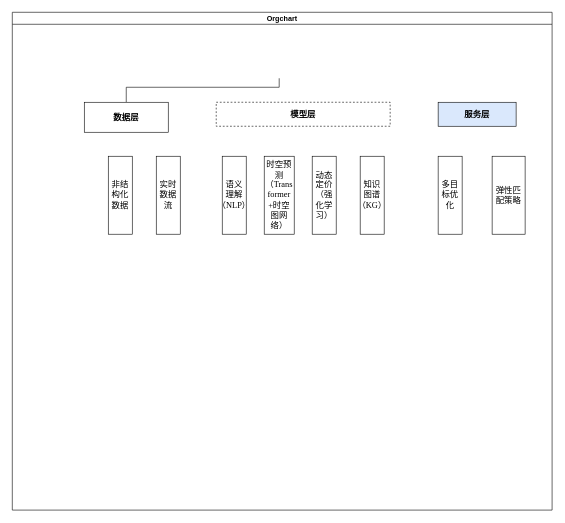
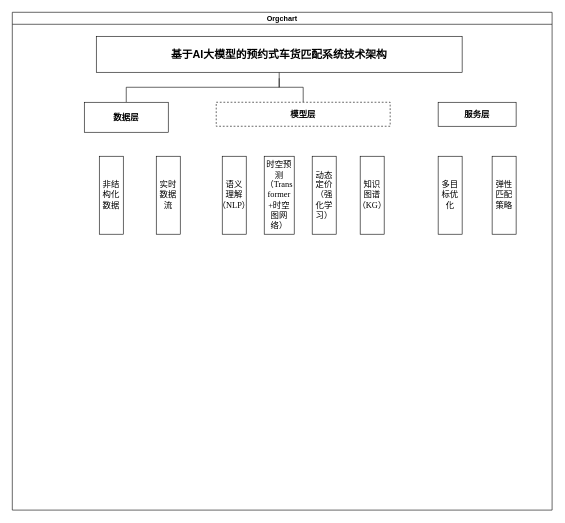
none -> (279, 54)
none -> (299, 87)
(477, 114) -> (477, 114)
(120, 195) -> (111, 195)
(509, 195) -> (504, 195)
